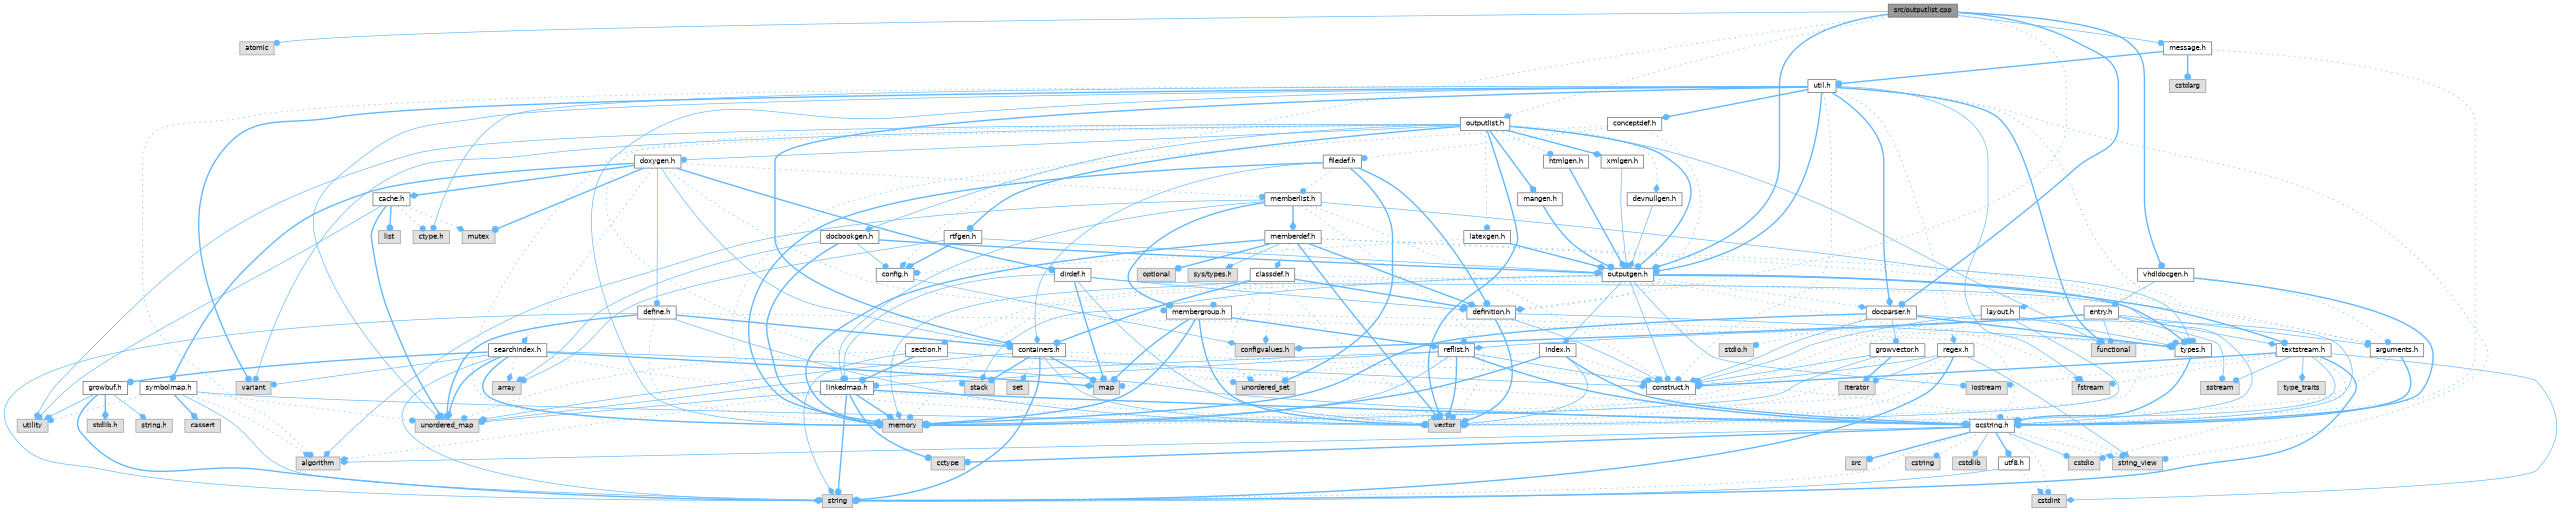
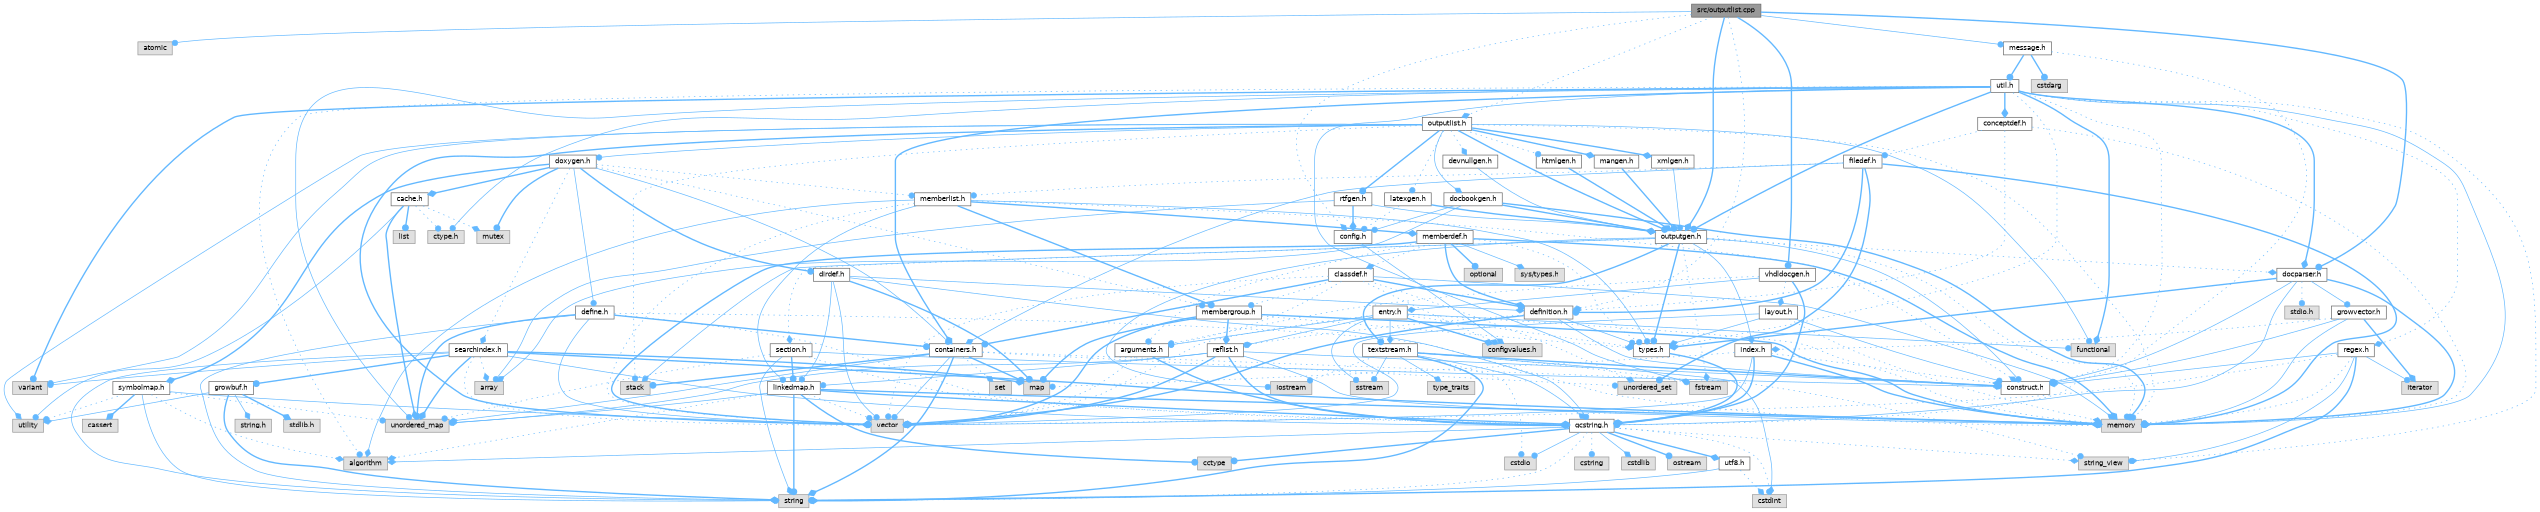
(1682, 411) -> (2056, 340)
(1856, 463) -> (1687, 463)
